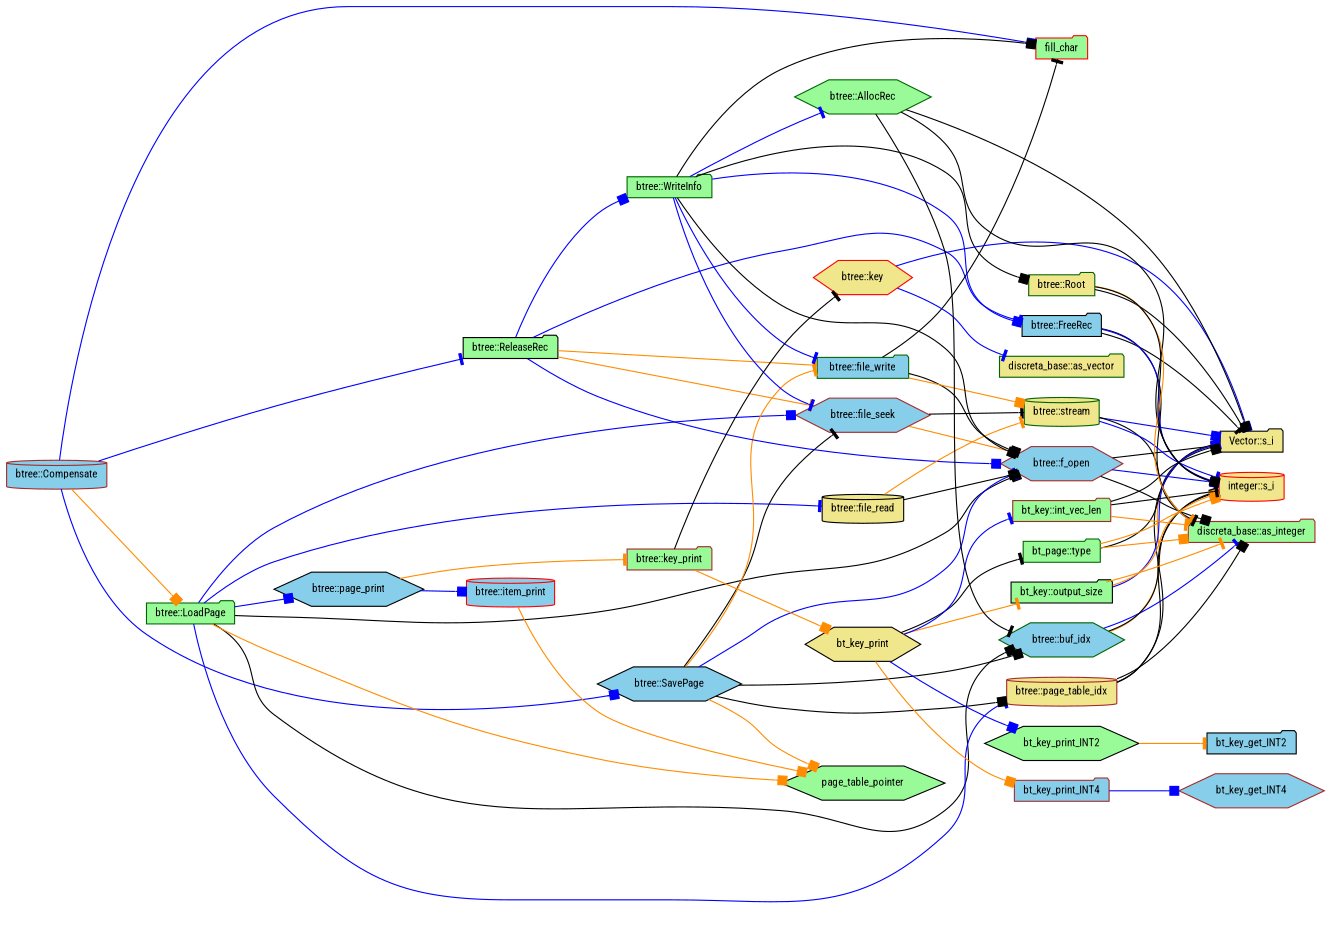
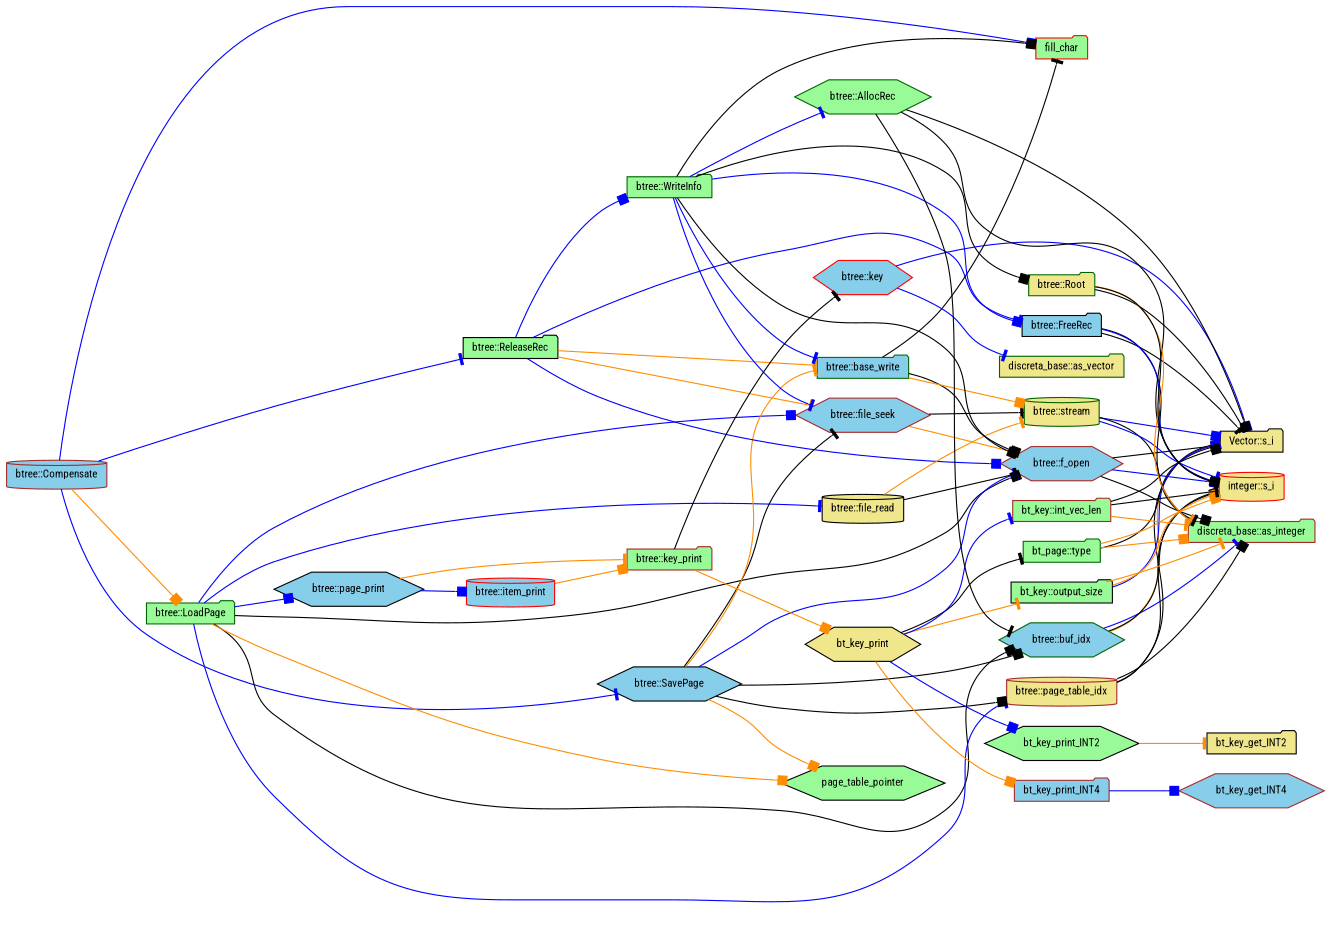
(863, 278) -> (863, 278)
(863, 368) -> (863, 368)
(963, 486) -> (963, 486)
(289, 693) -> (289, 693)
(631, 728) -> (585, 577)
(1252, 743) -> (1252, 743)
